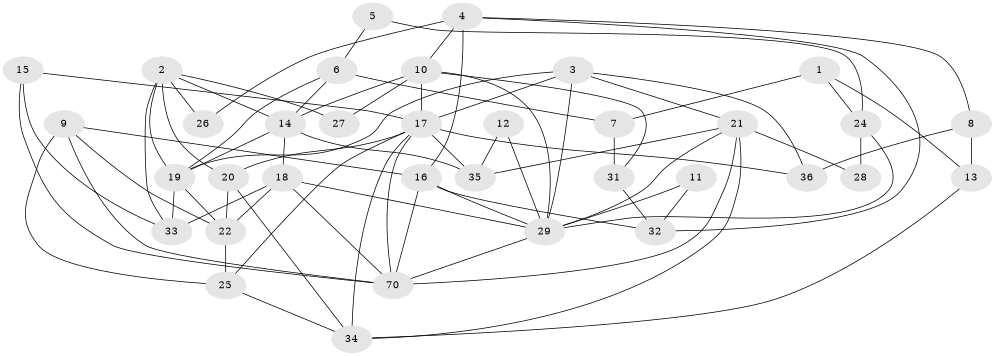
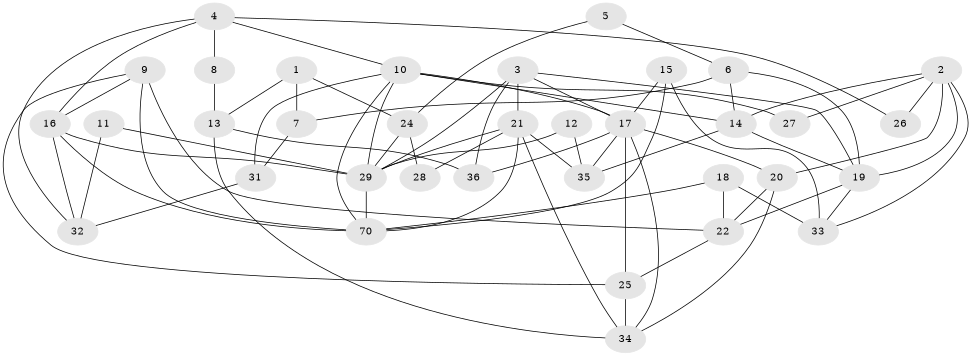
(887, 147) -> (341, 146)
(284, 150) -> none
(408, 204) -> none
(388, 205) -> (349, 140)
